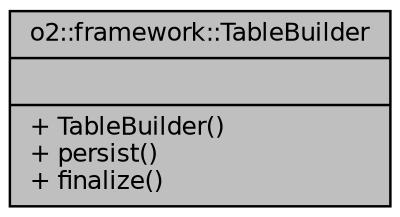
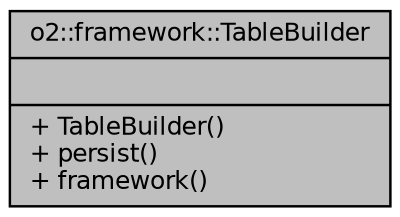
(98, 182) -> (120, 182)
